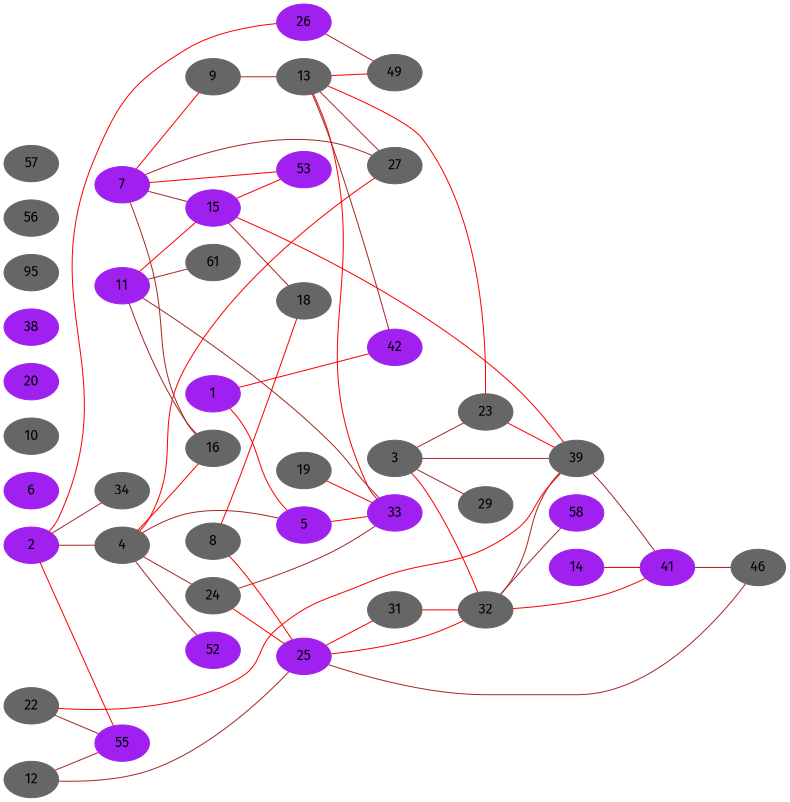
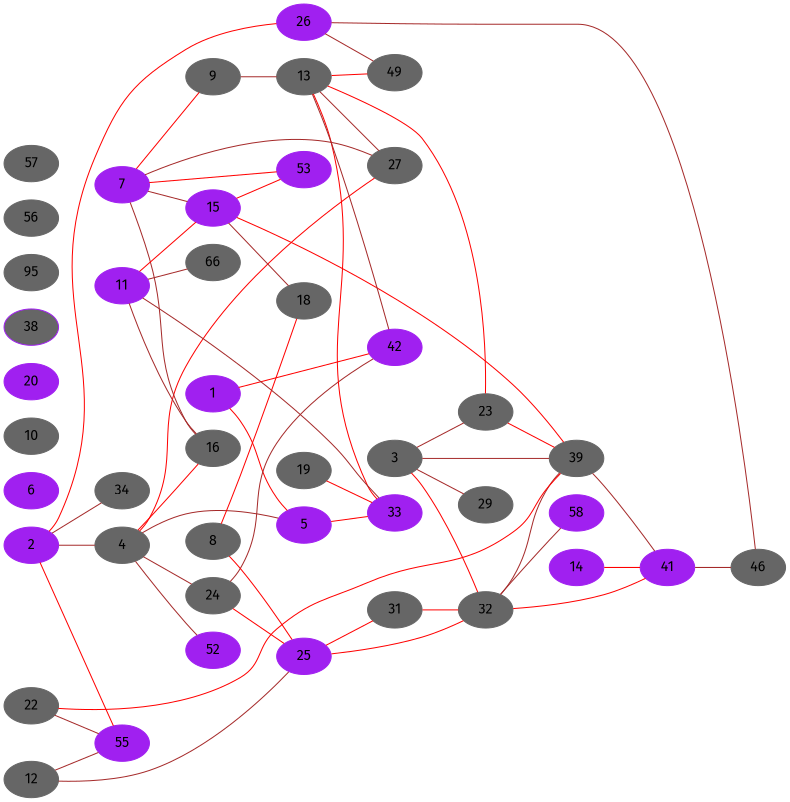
(213, 263) -> (213, 263)
(31, 327) -> (31, 327)
(309, 562) -> (272, 452)
(555, 695) -> (674, 148)
